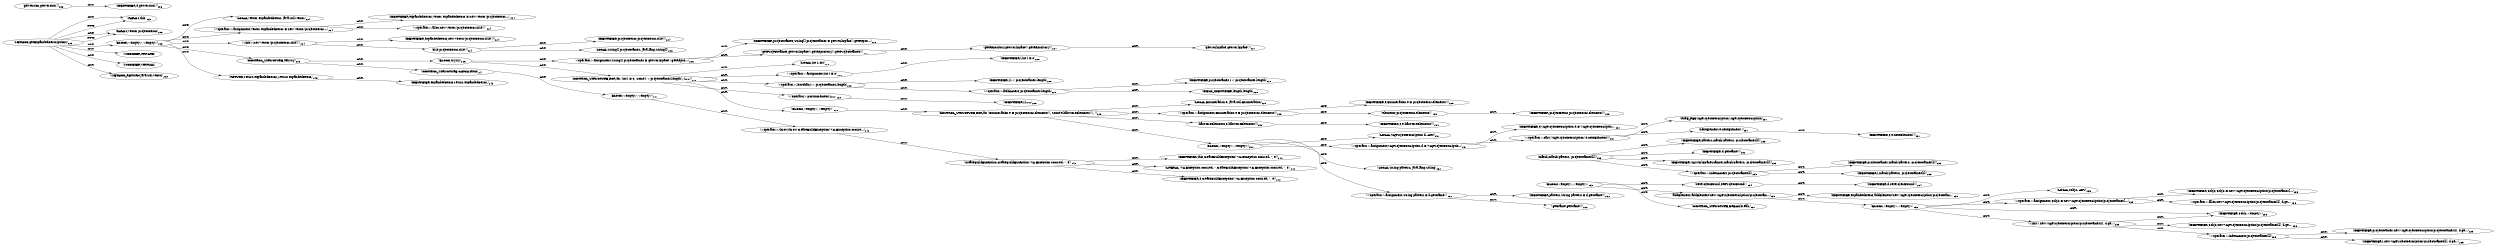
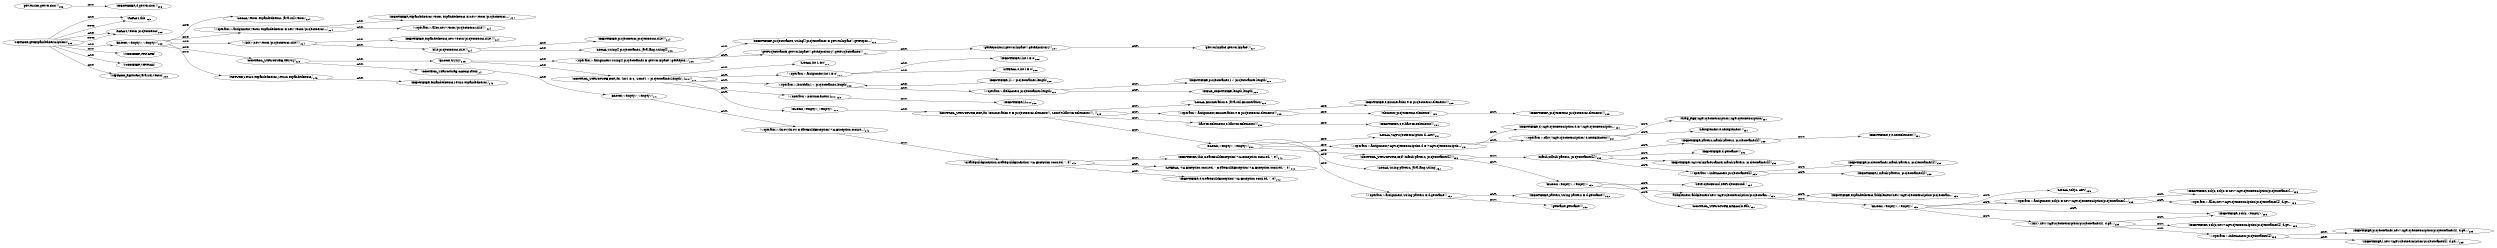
none -> (1020, 70)
(917, 82) -> (926, 85)
(1807, 133) -> (1817, 138)
none -> (1409, 157)
(1895, 185) -> none
